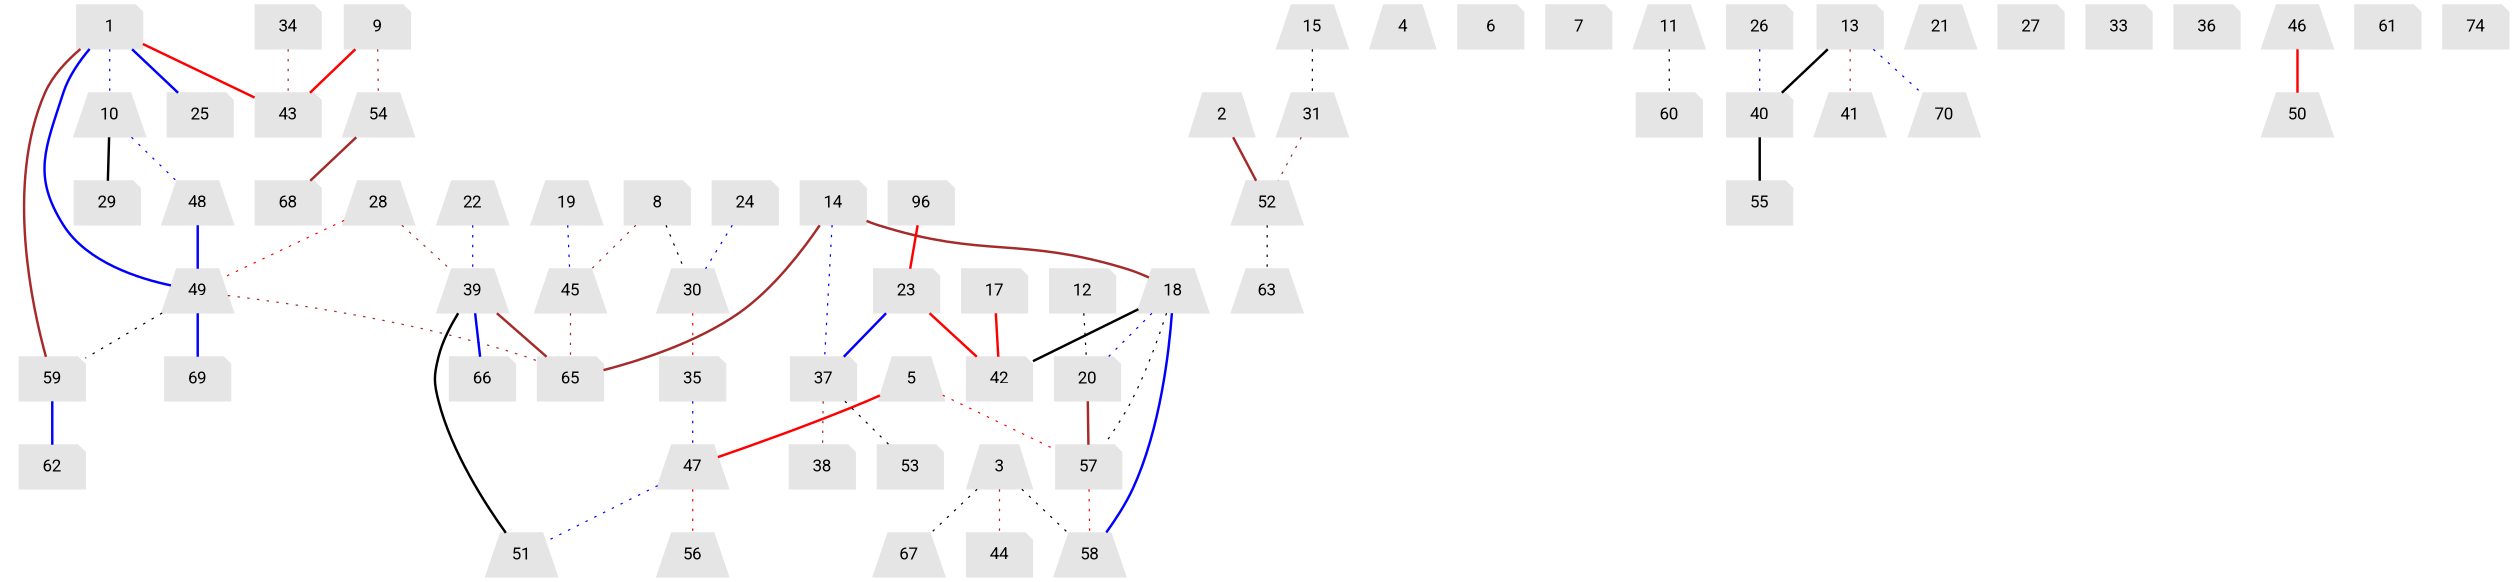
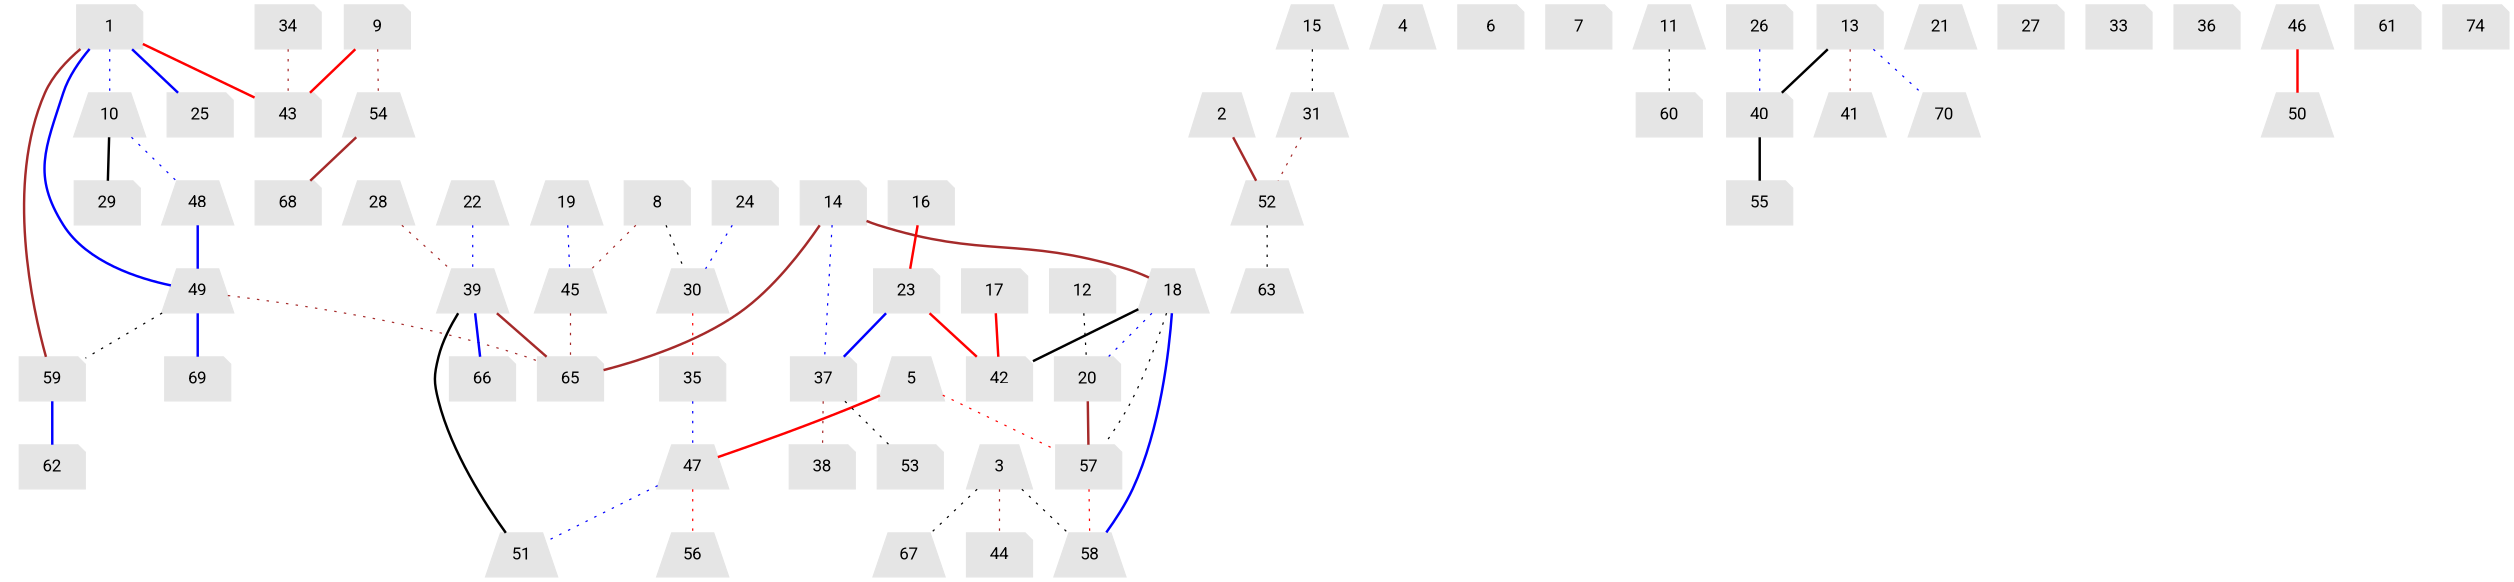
(921, 203) -> (921, 203)
(283, 249) -> none
